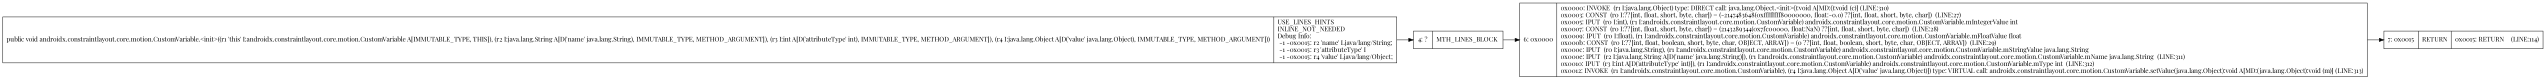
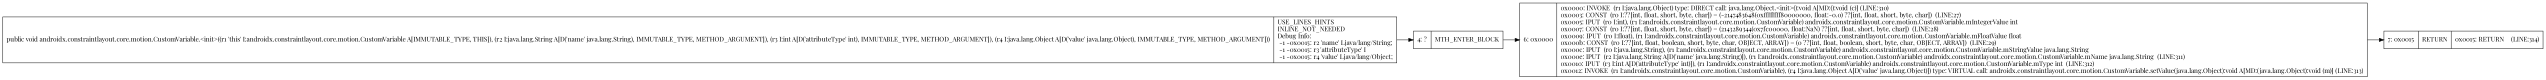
(1467, 40) -> (1467, 40)
(2497, 40) -> (2497, 40)
